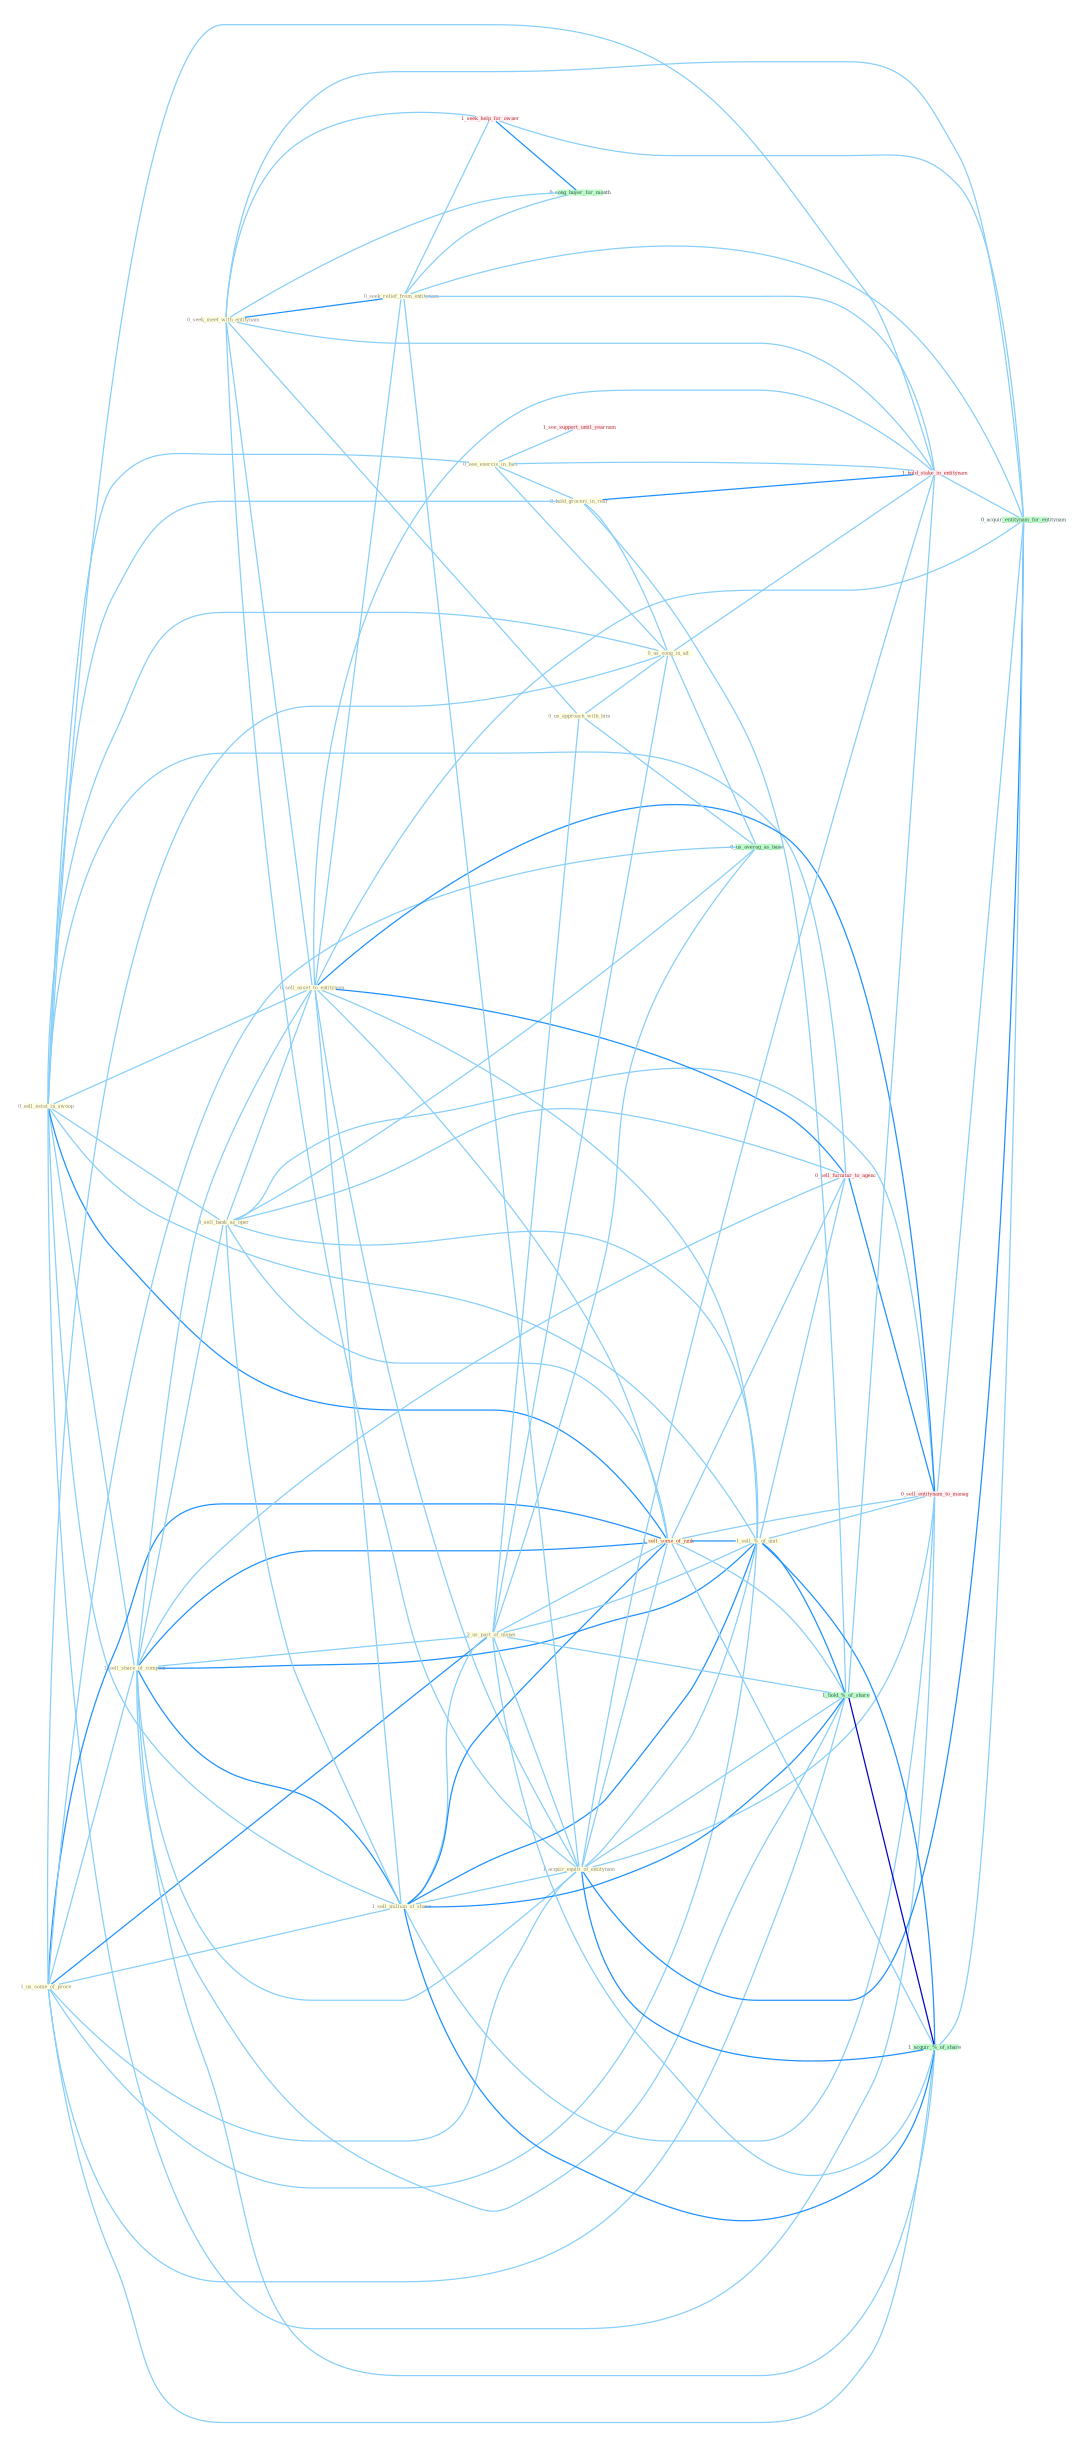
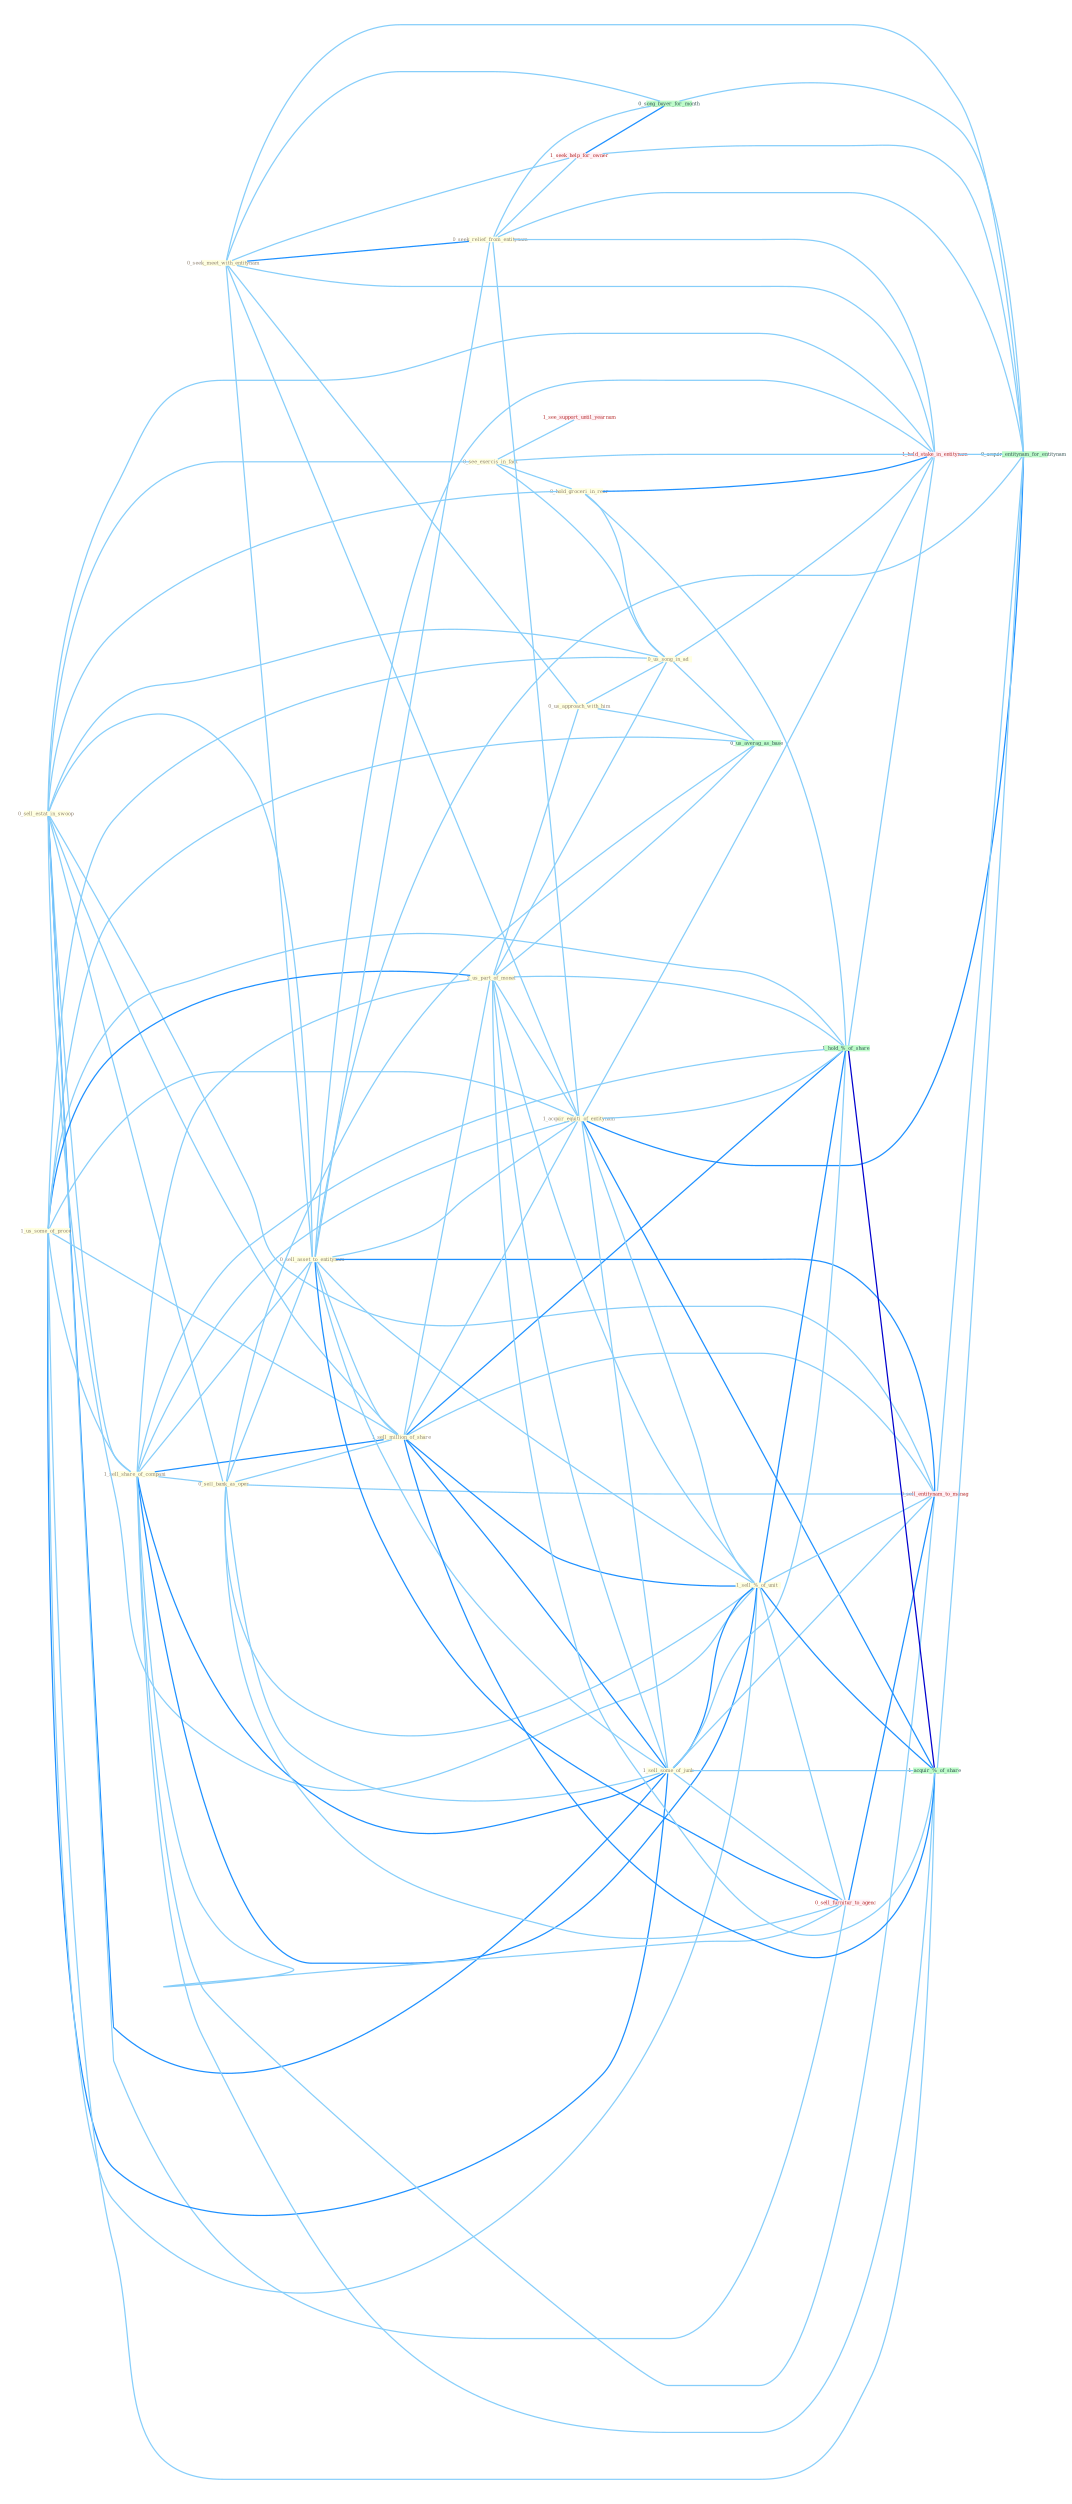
none -> (962, 133)
(669, 1541) -> (669, 1771)
(845, 1736) -> (616, 2353)
